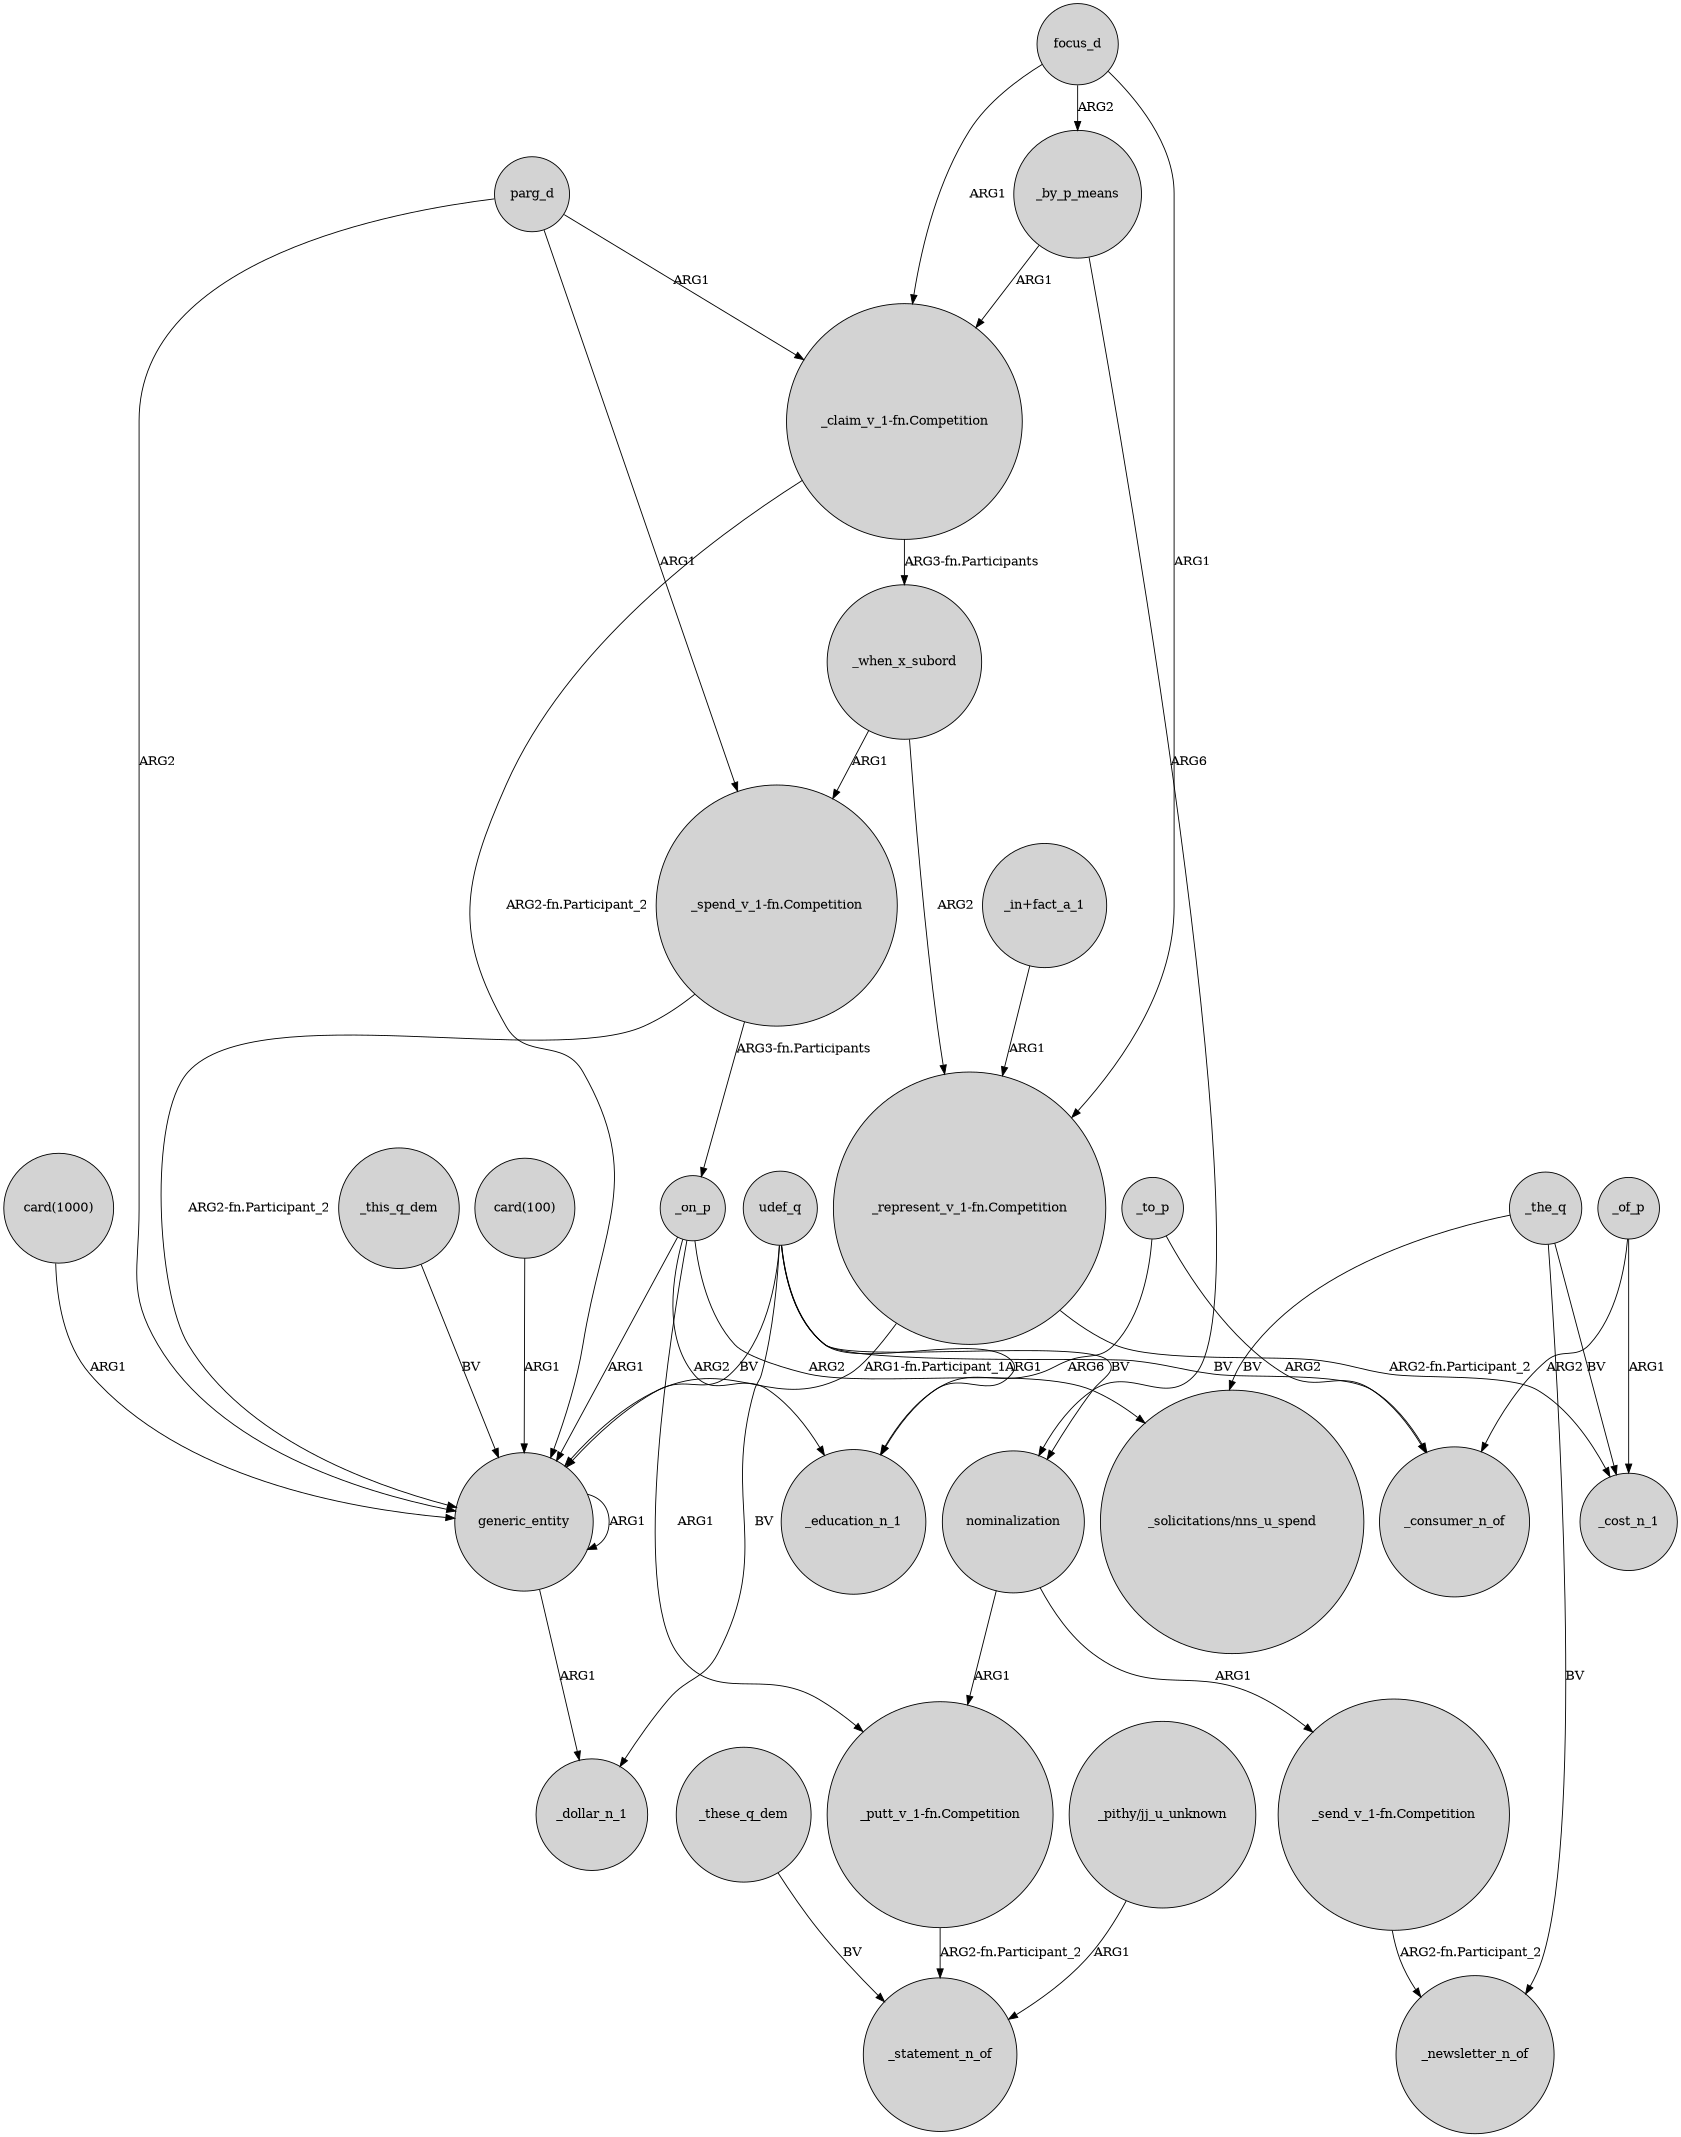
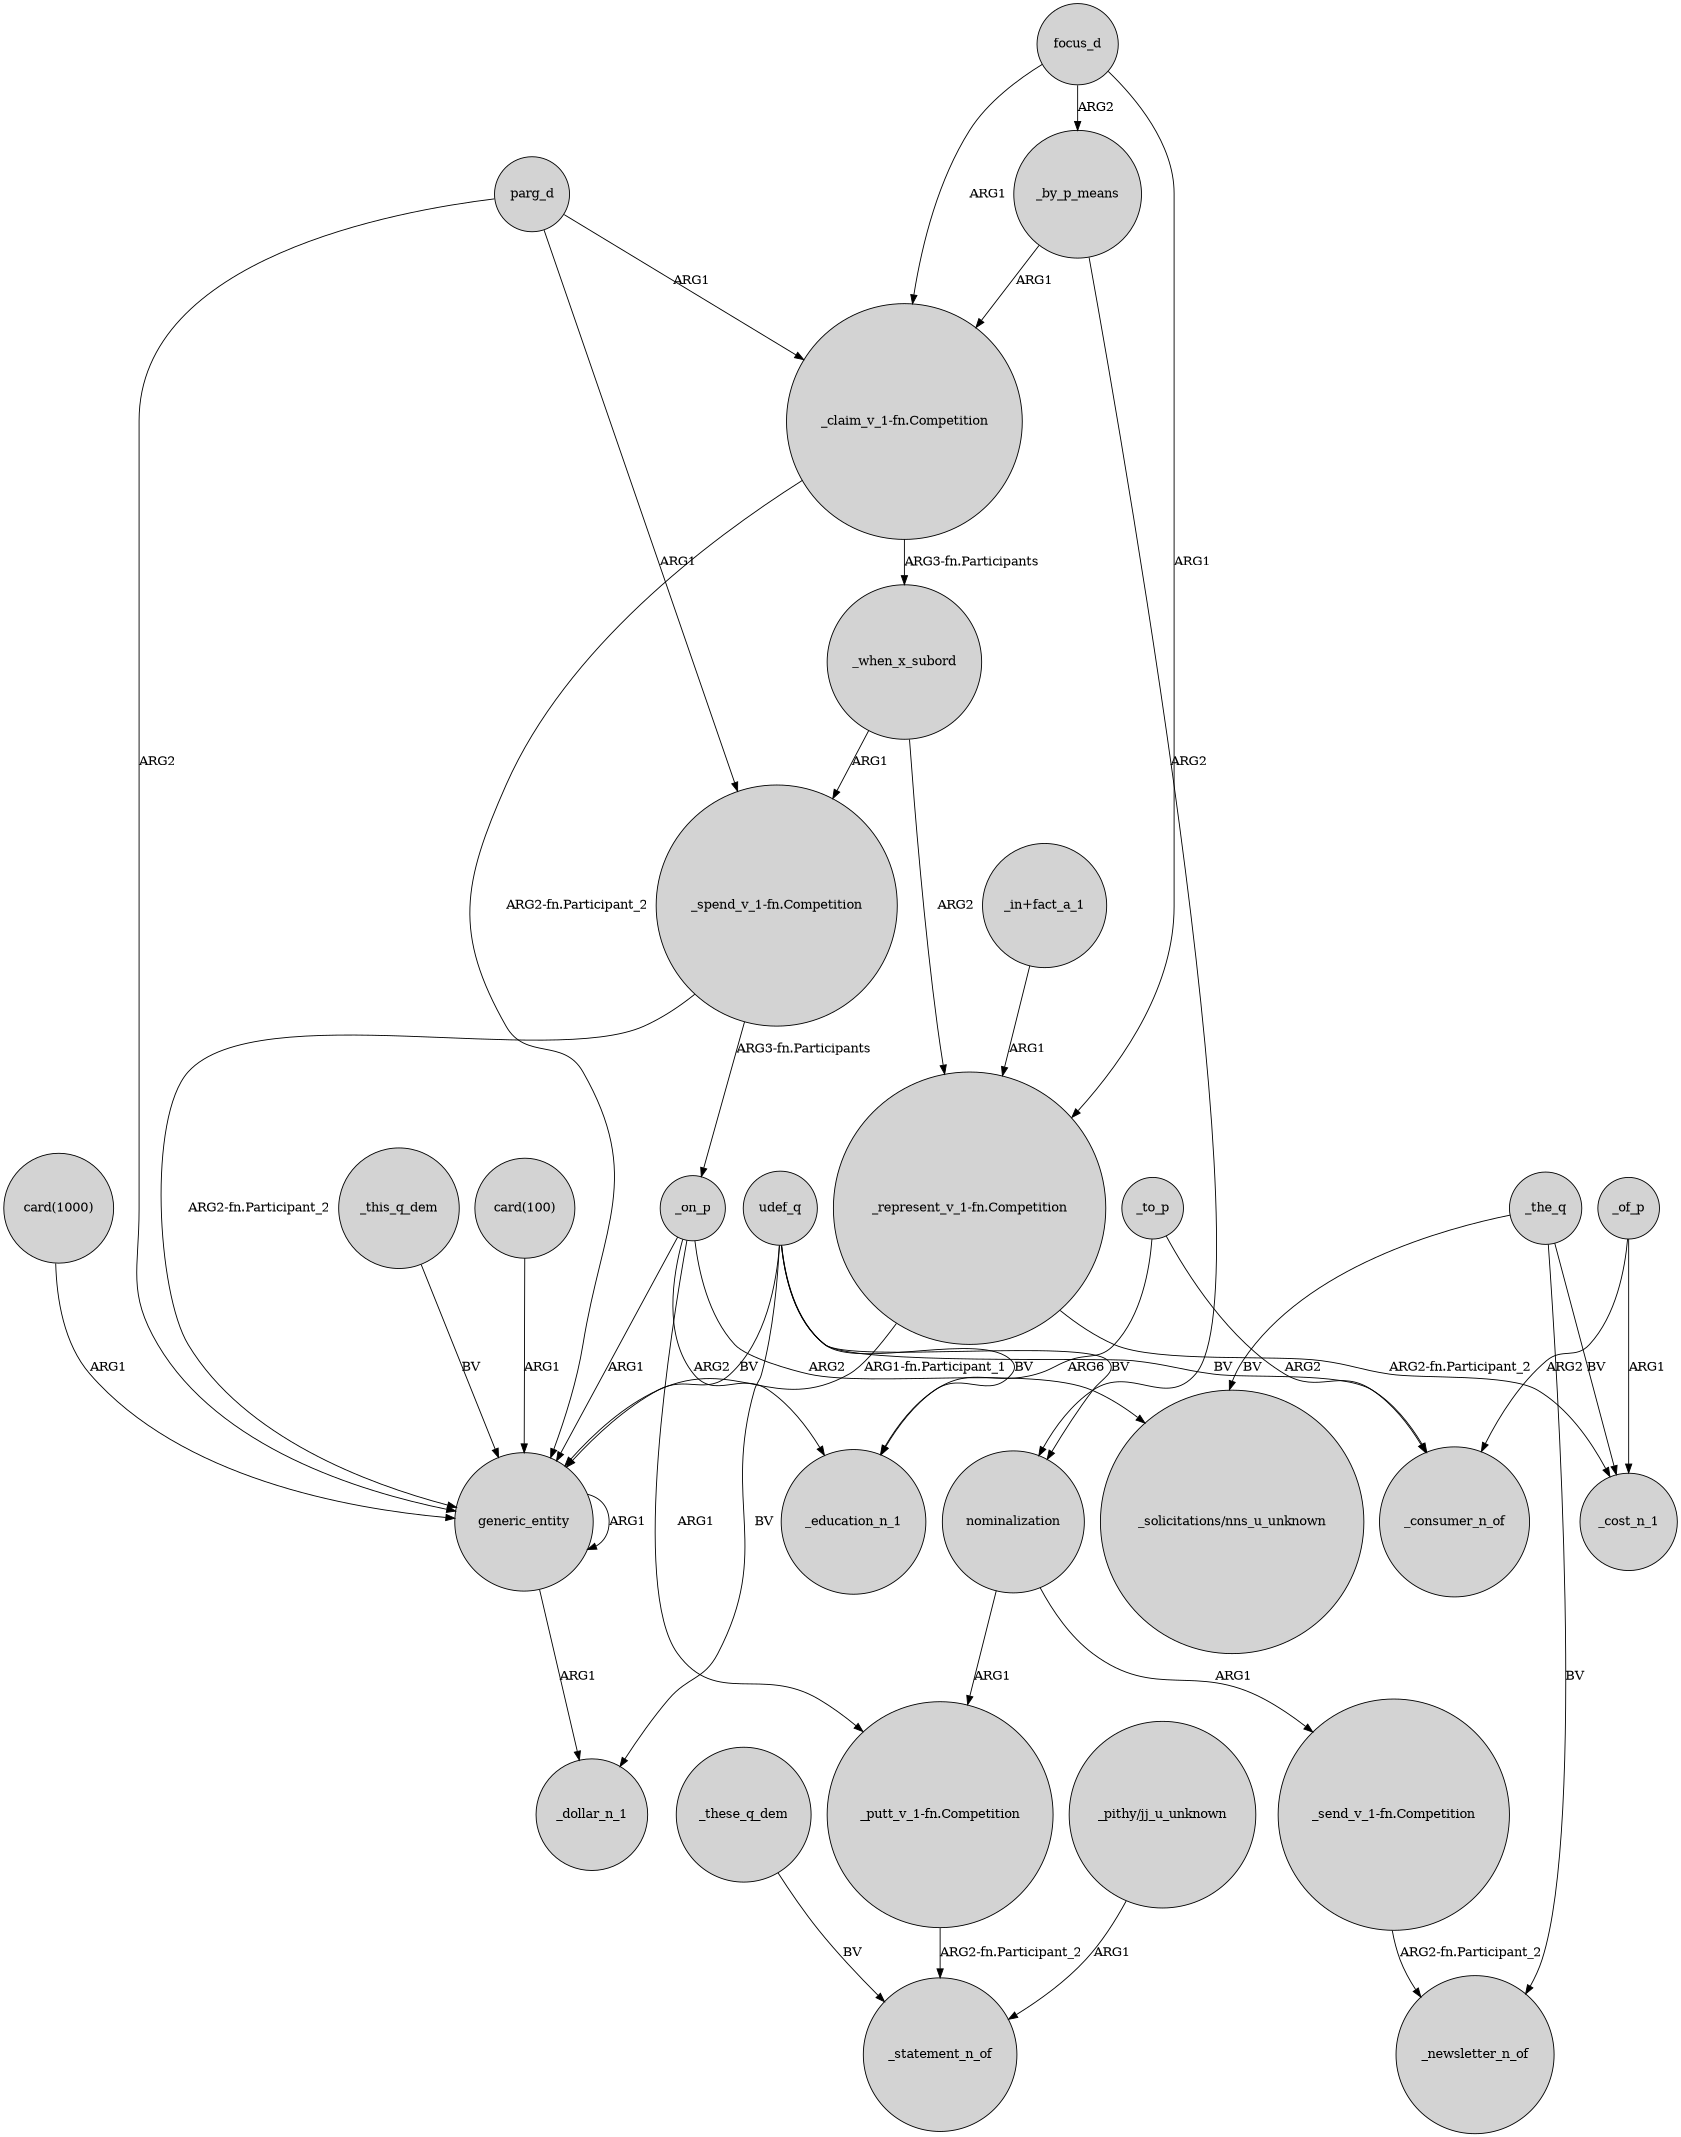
(1189, 762) -> (1189, 762)
(1024, 1367) -> (1024, 1367)
(1232, 1522) -> (1232, 1522)
